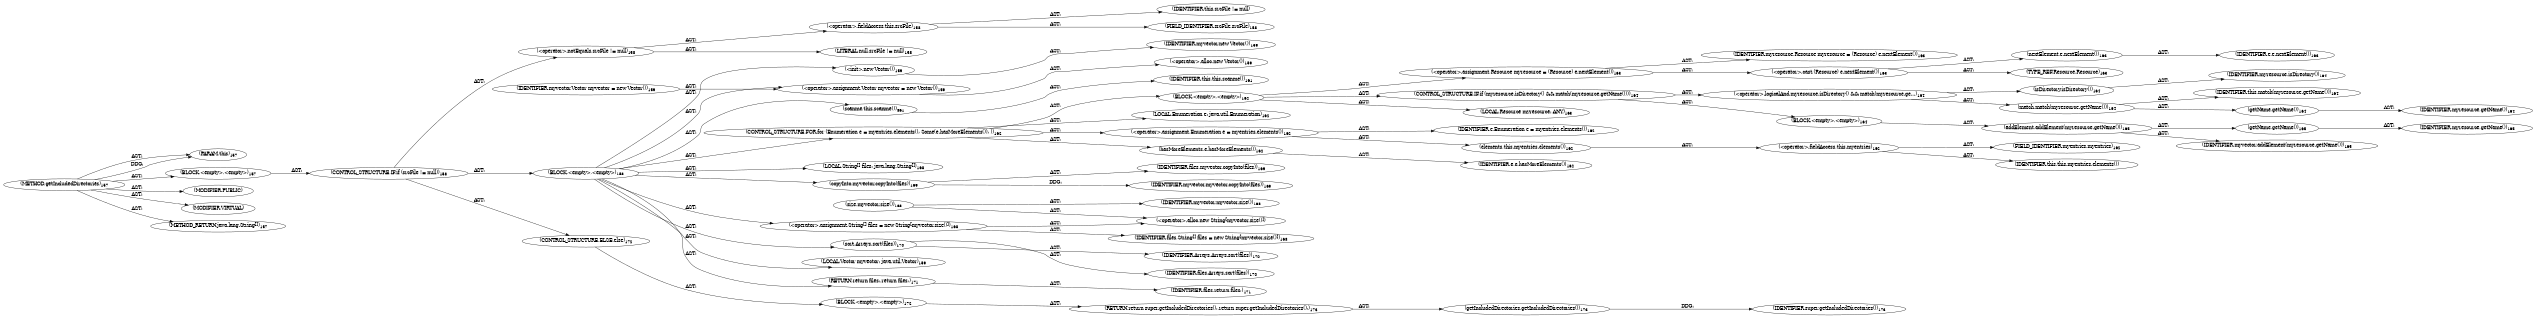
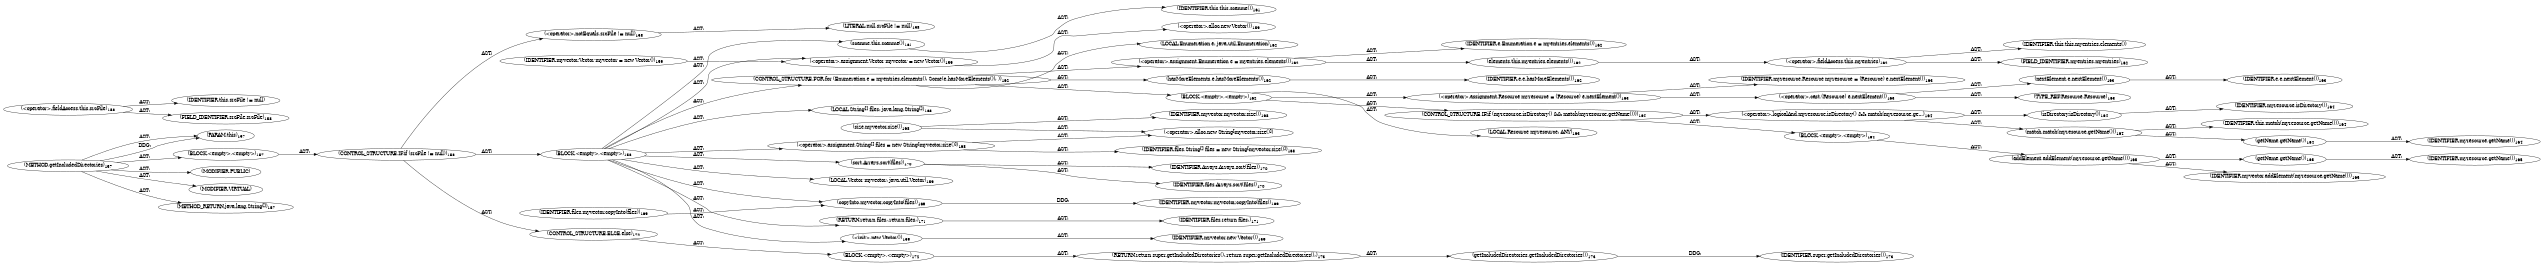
(729, 40) -> none
(901, 109) -> (908, 44)
(1036, 177) -> (744, 210)
